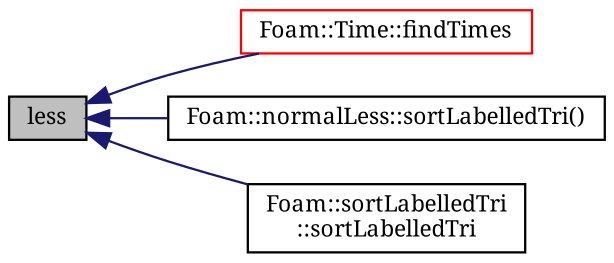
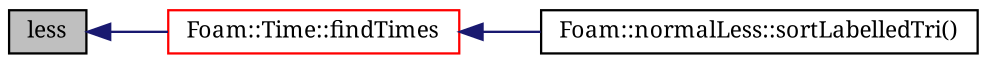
(139, 118) -> (512, 32)
(387, 218) -> none
